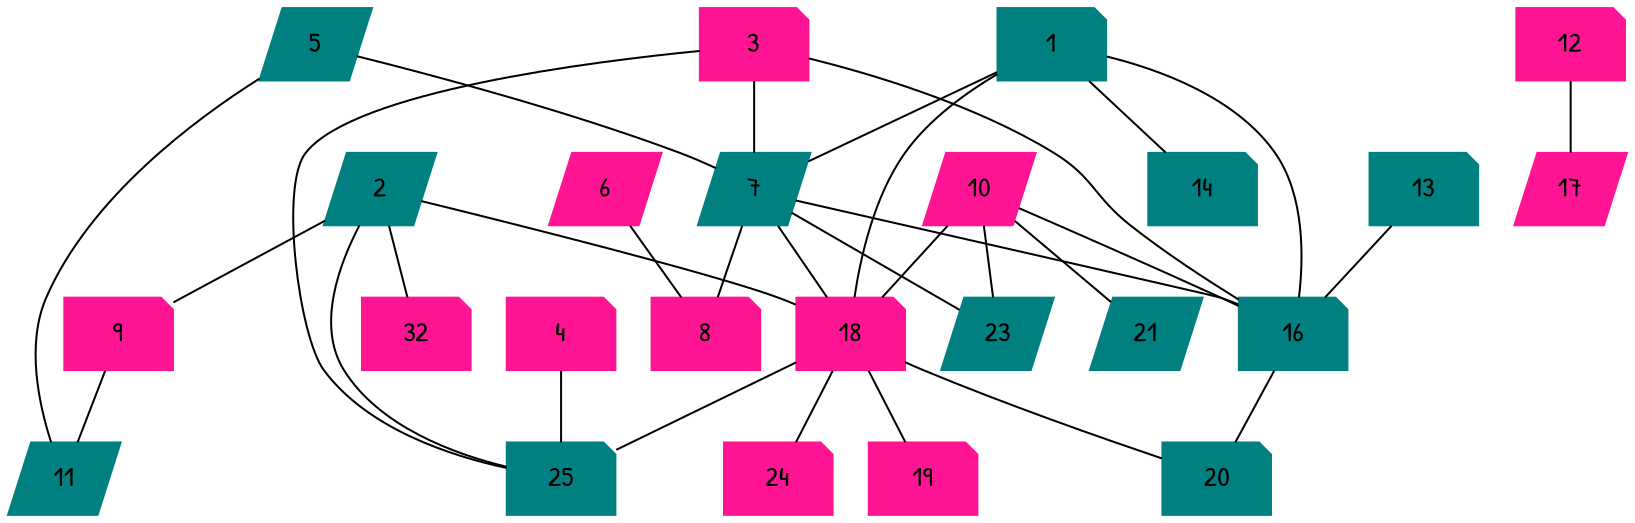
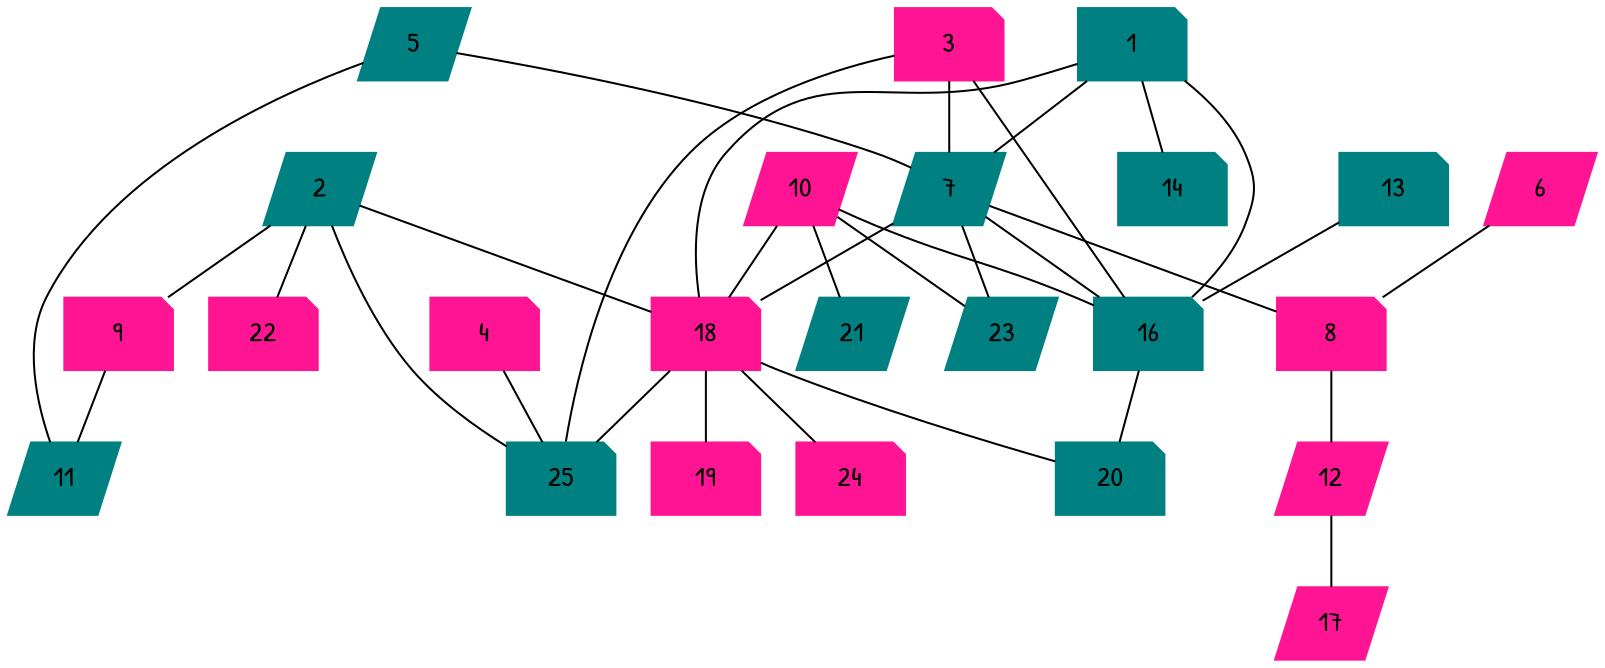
(1571, 44) -> (1331, 479)
(416, 334) -> (263, 334)
none -> (1331, 406)
